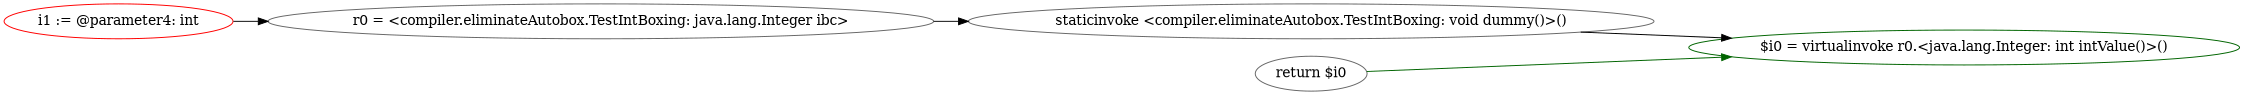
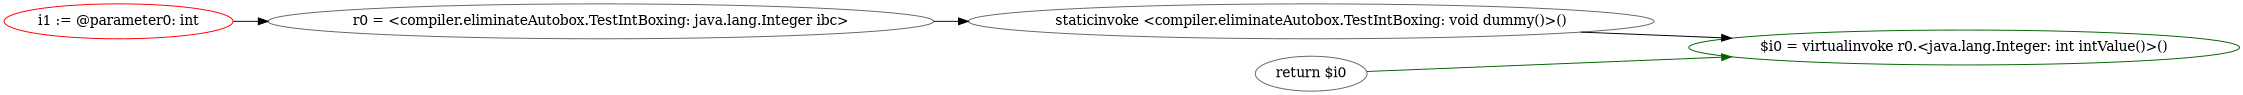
(119, 21) -> (119, 21)
